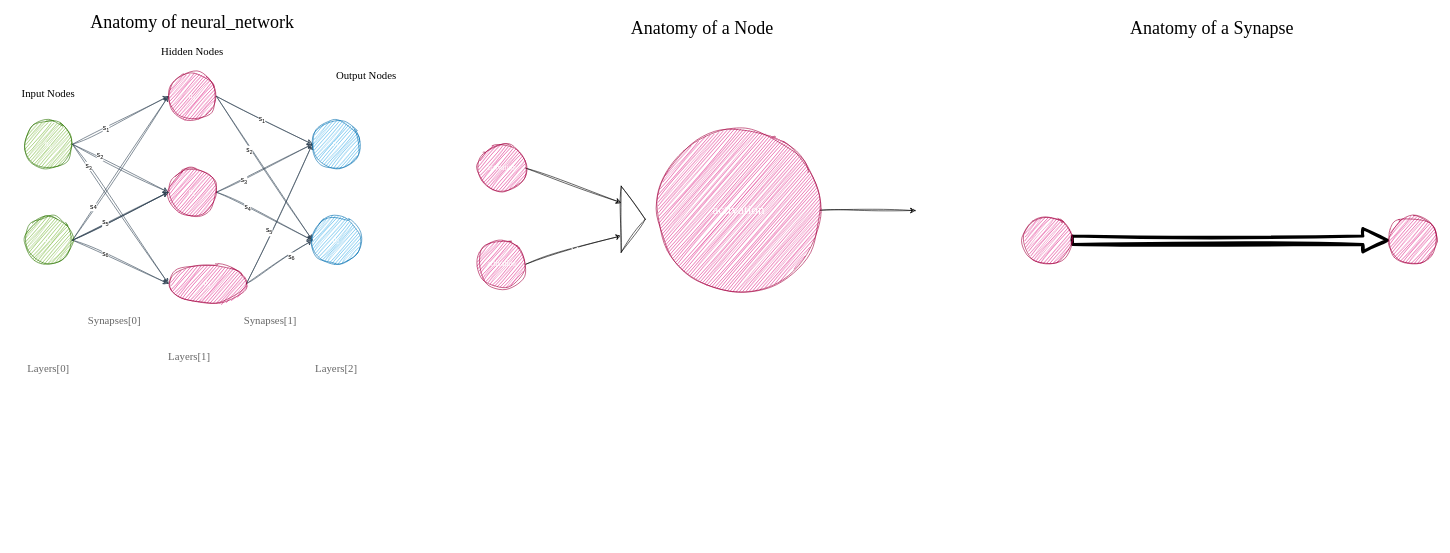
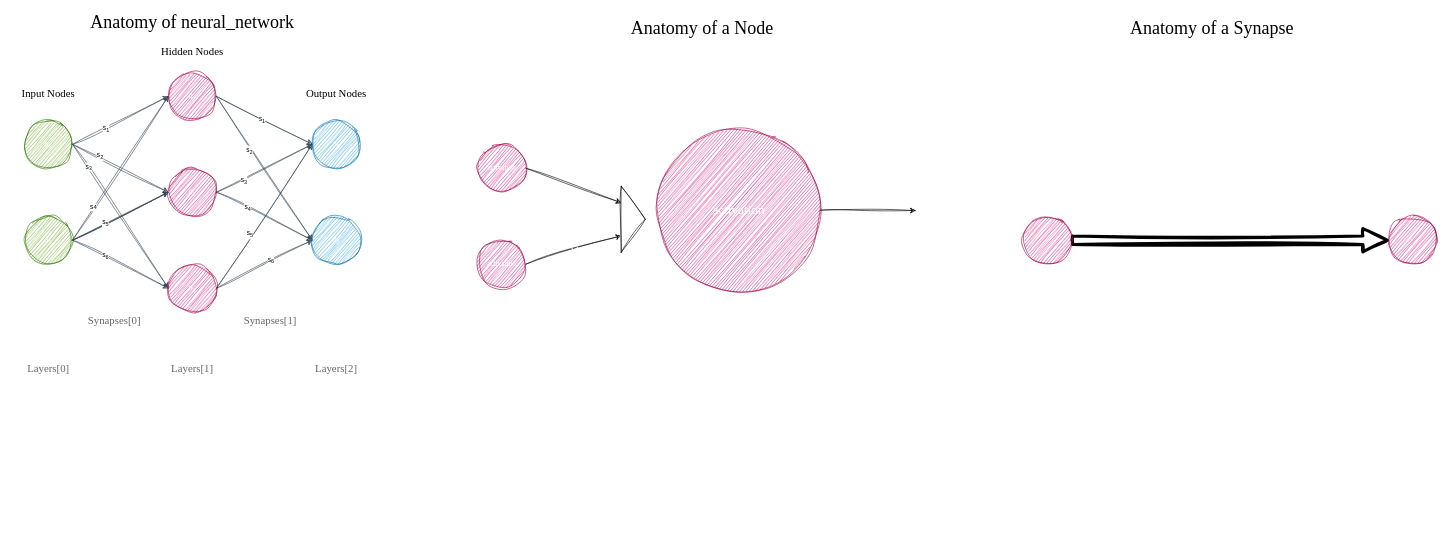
(366, 75) -> (336, 93)
(207, 284) -> (192, 288)
(189, 357) -> (192, 369)
